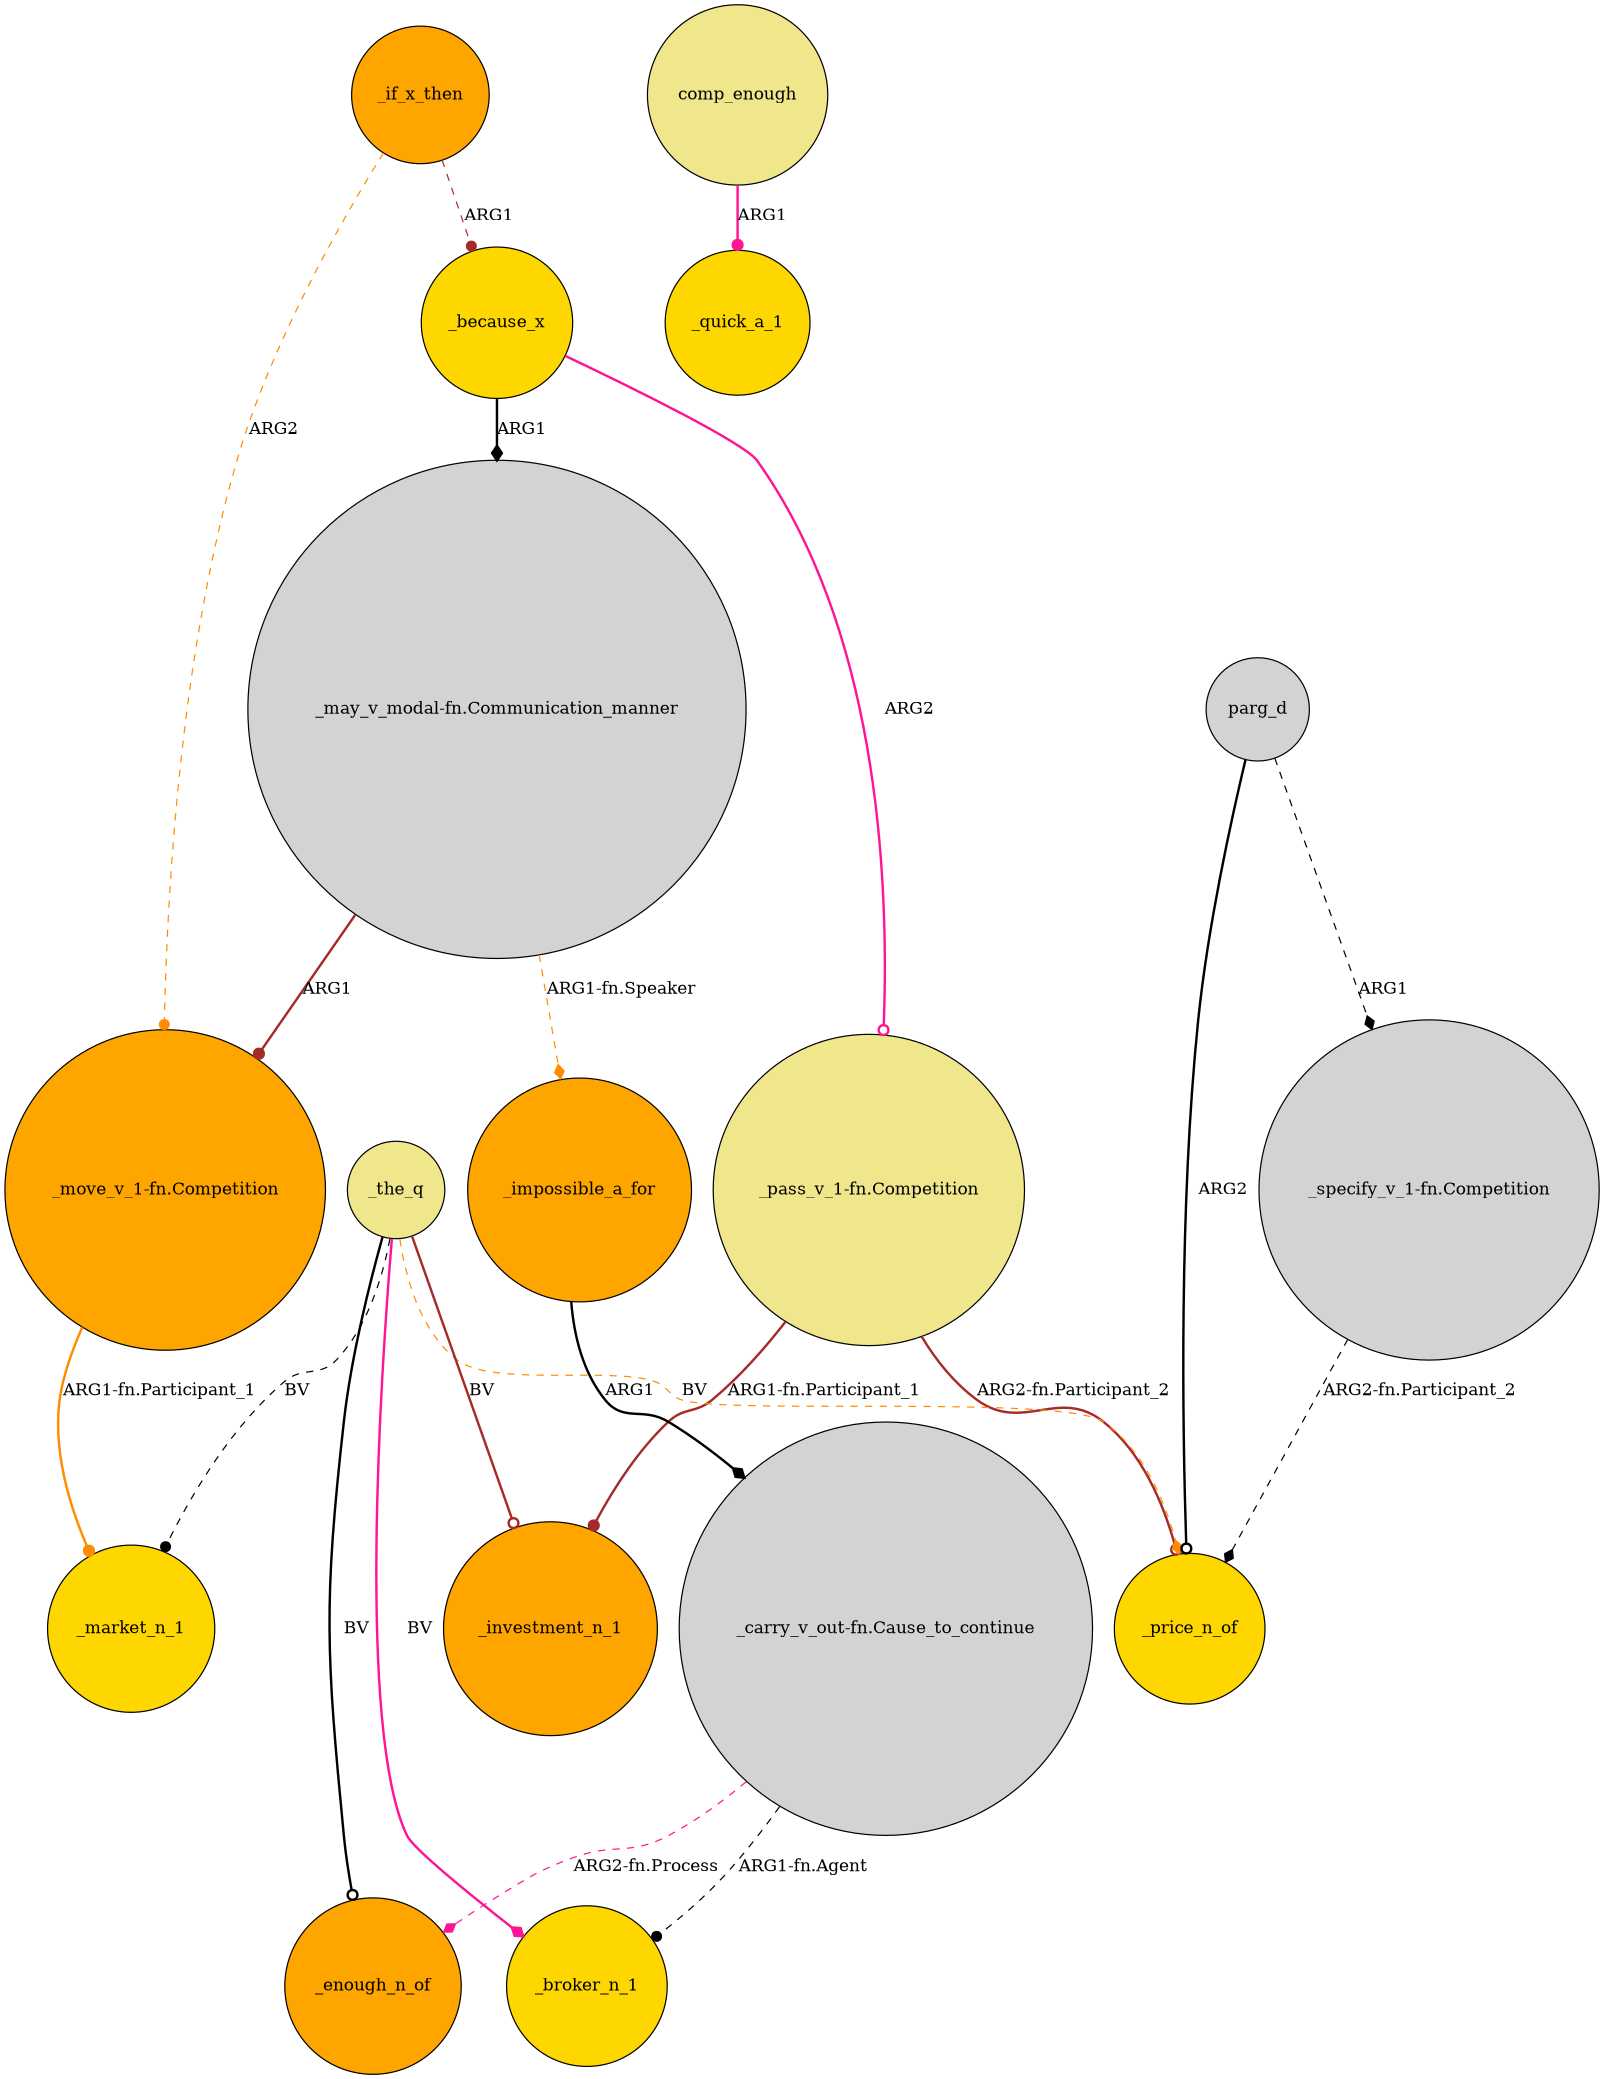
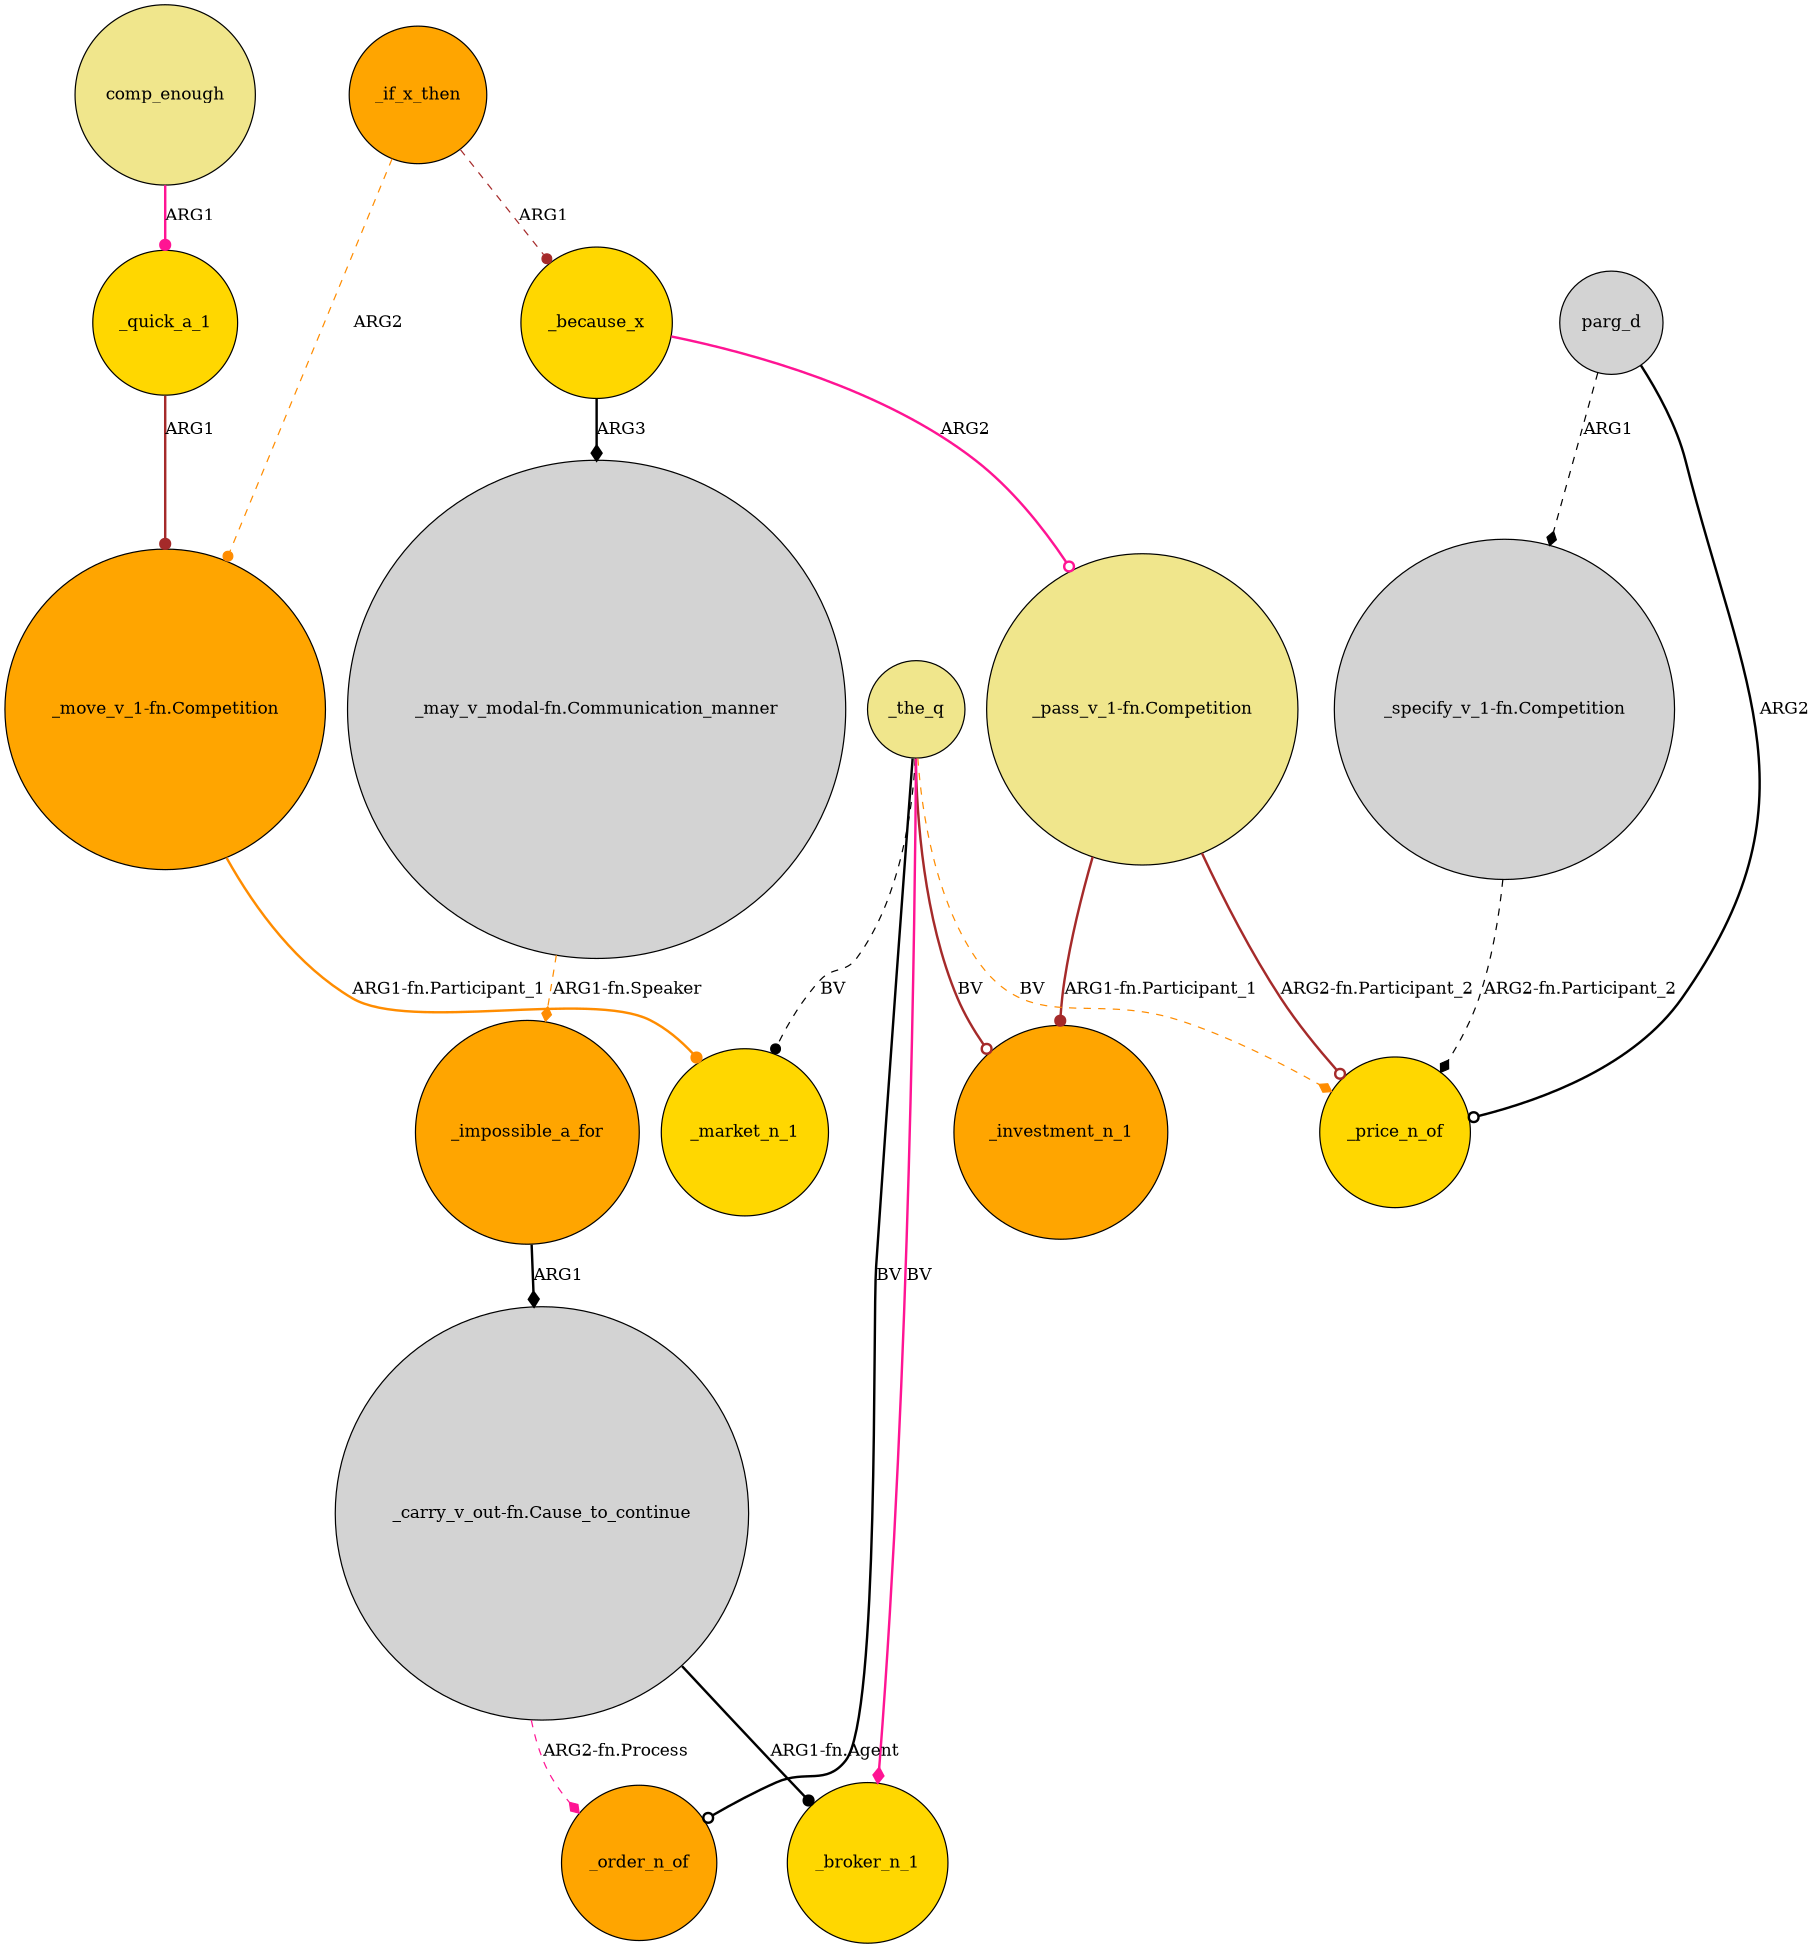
(522, 430) -> (622, 430)
(309, 982) -> (165, 467)
(725, 1875) -> (743, 1732)
(373, 1986) -> (639, 1863)
